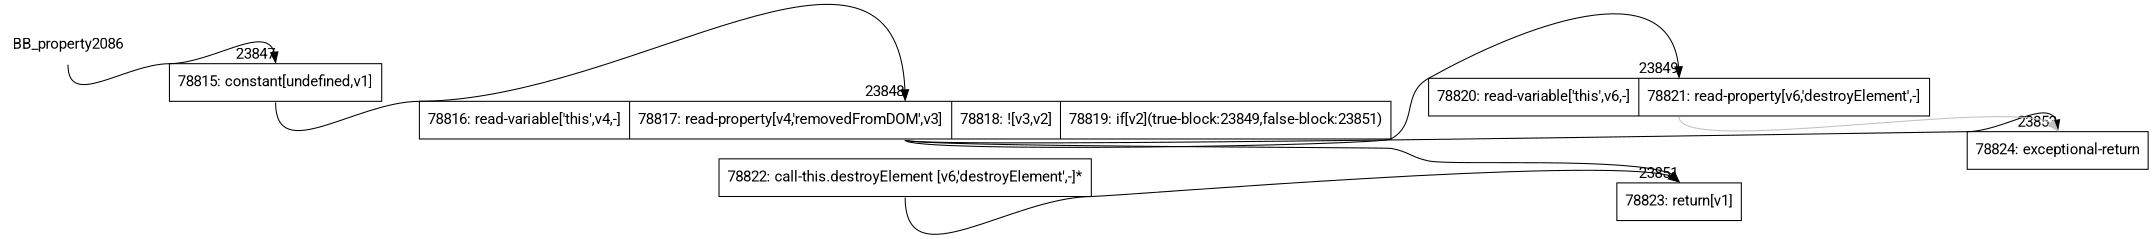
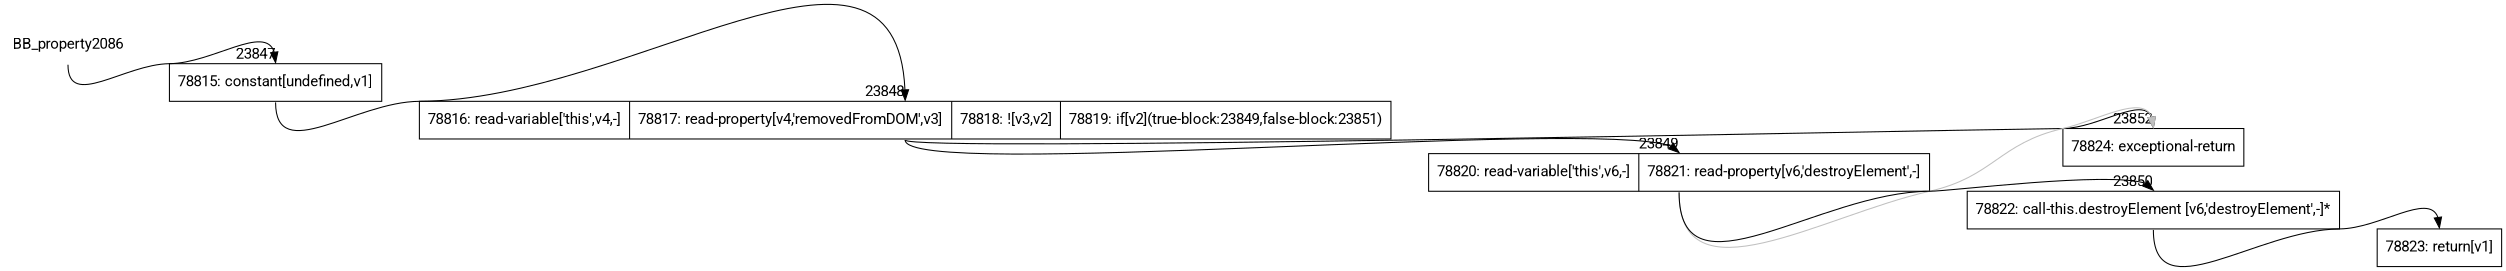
(1367, 148) -> none
none -> (1881, 198)
